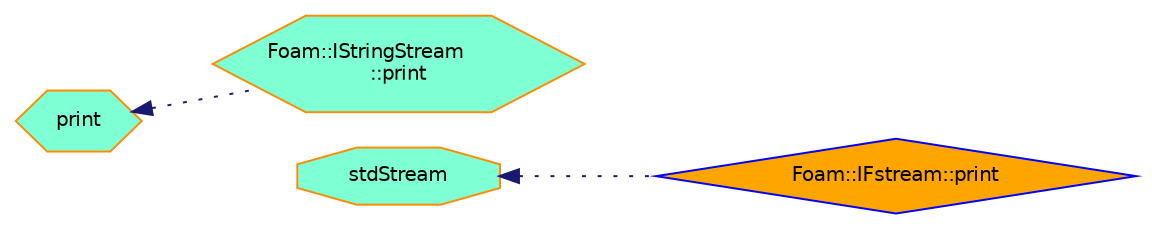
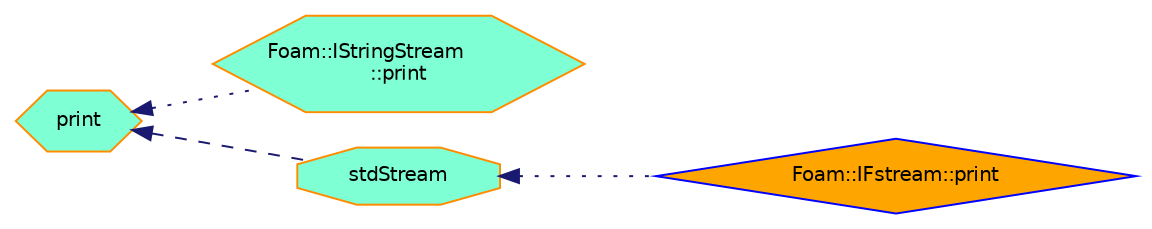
none -> (231, 147)
